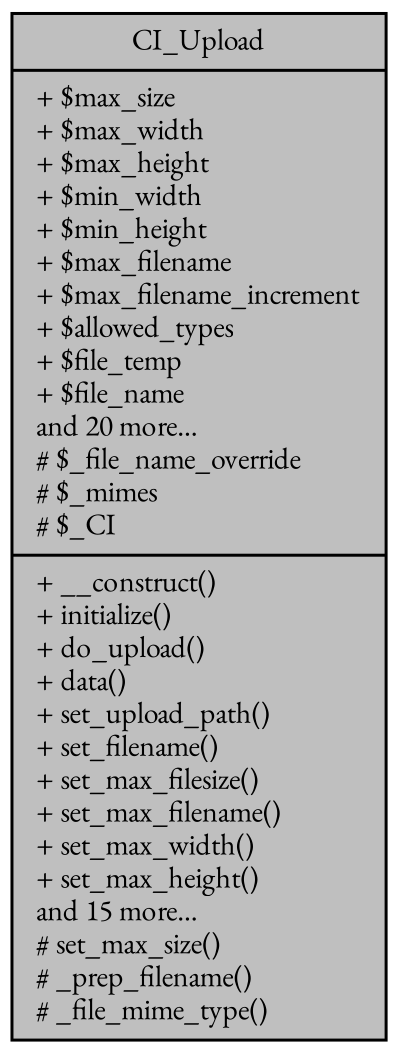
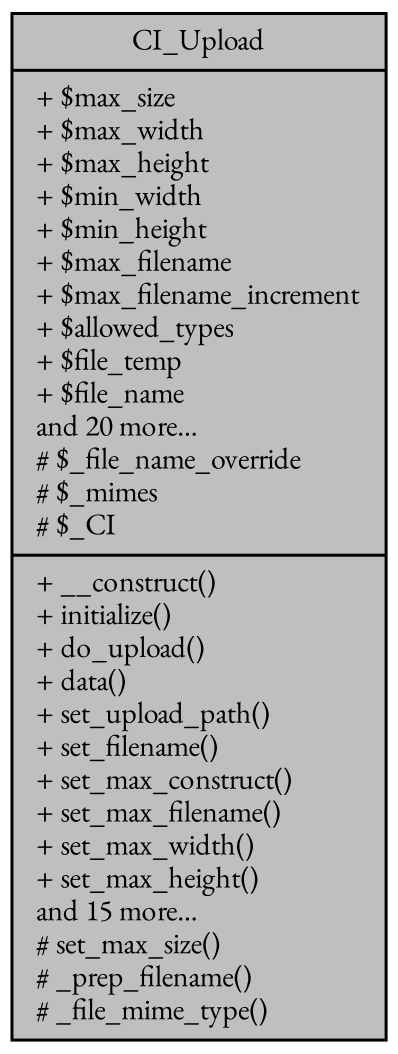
(148, 780) -> (165, 780)
